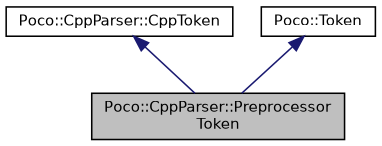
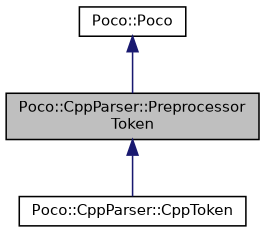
(318, 22) -> (133, 22)
(170, 70) -> (133, 176)
